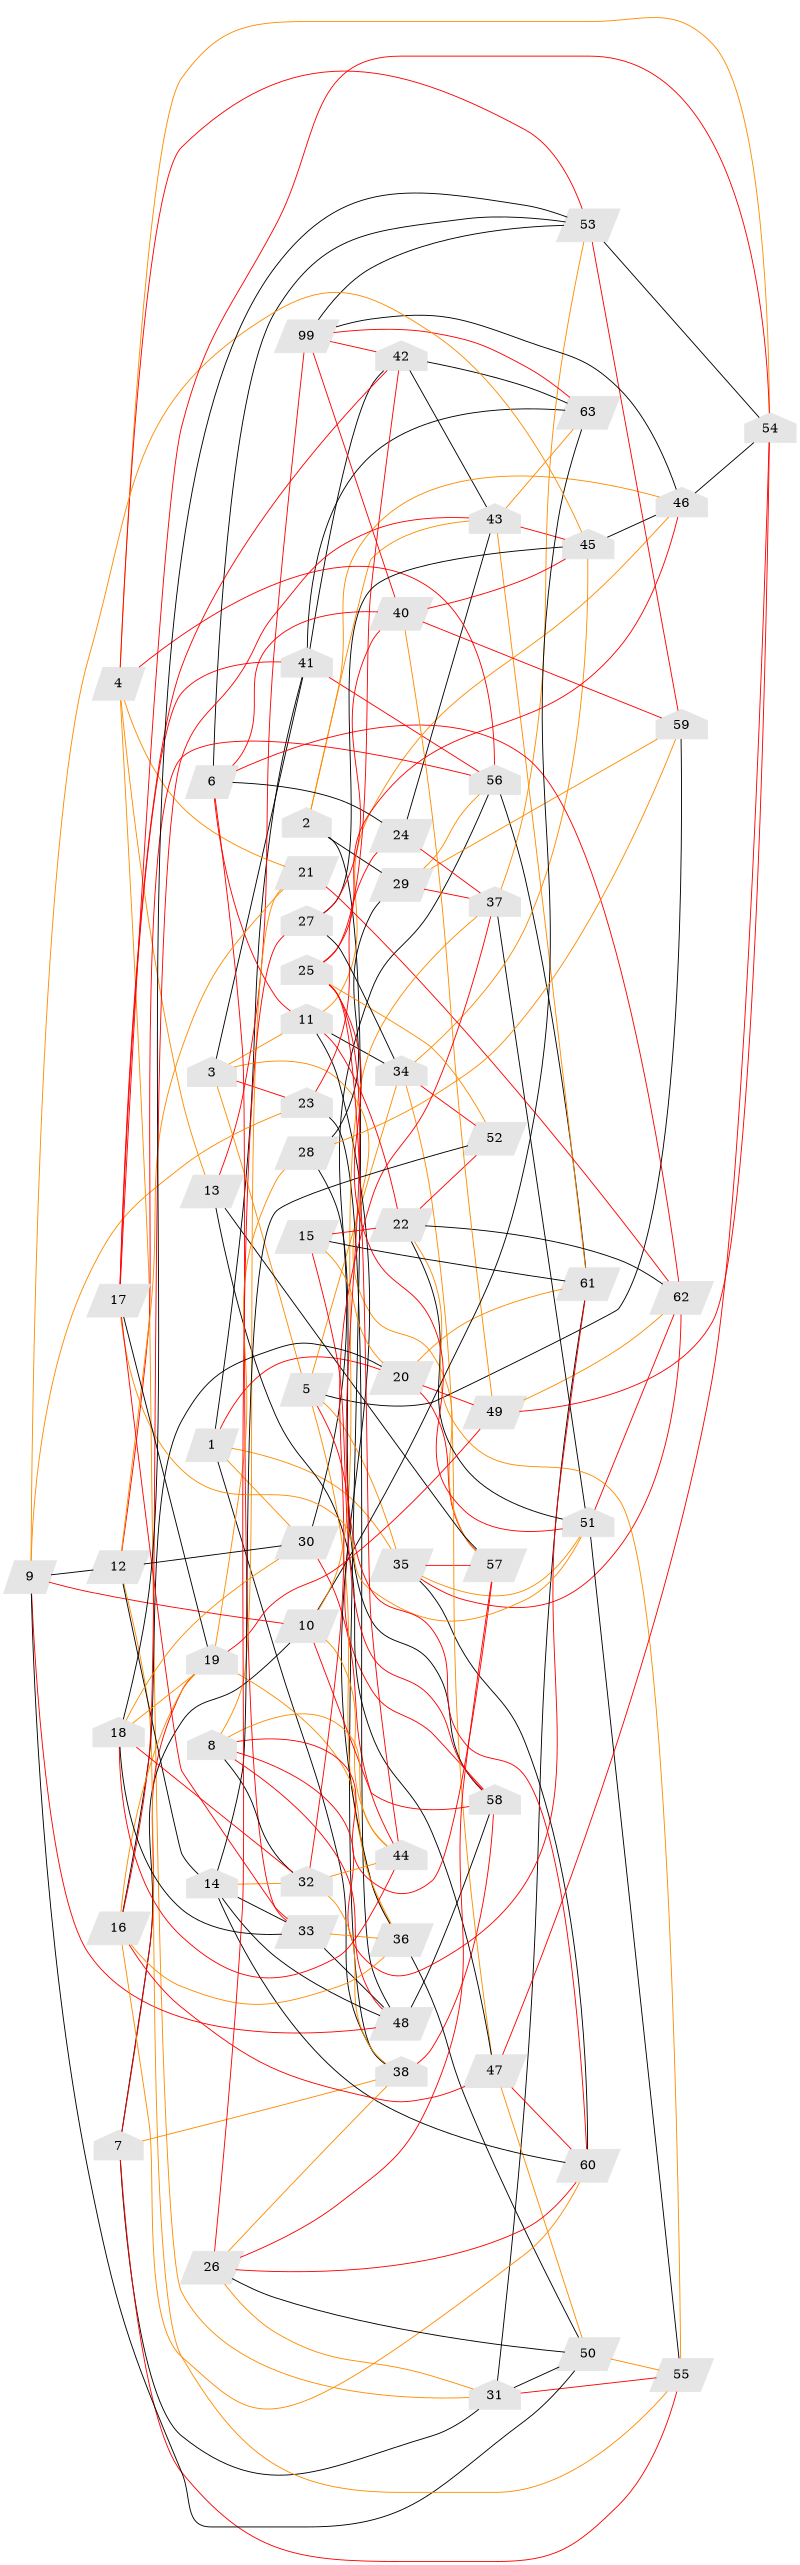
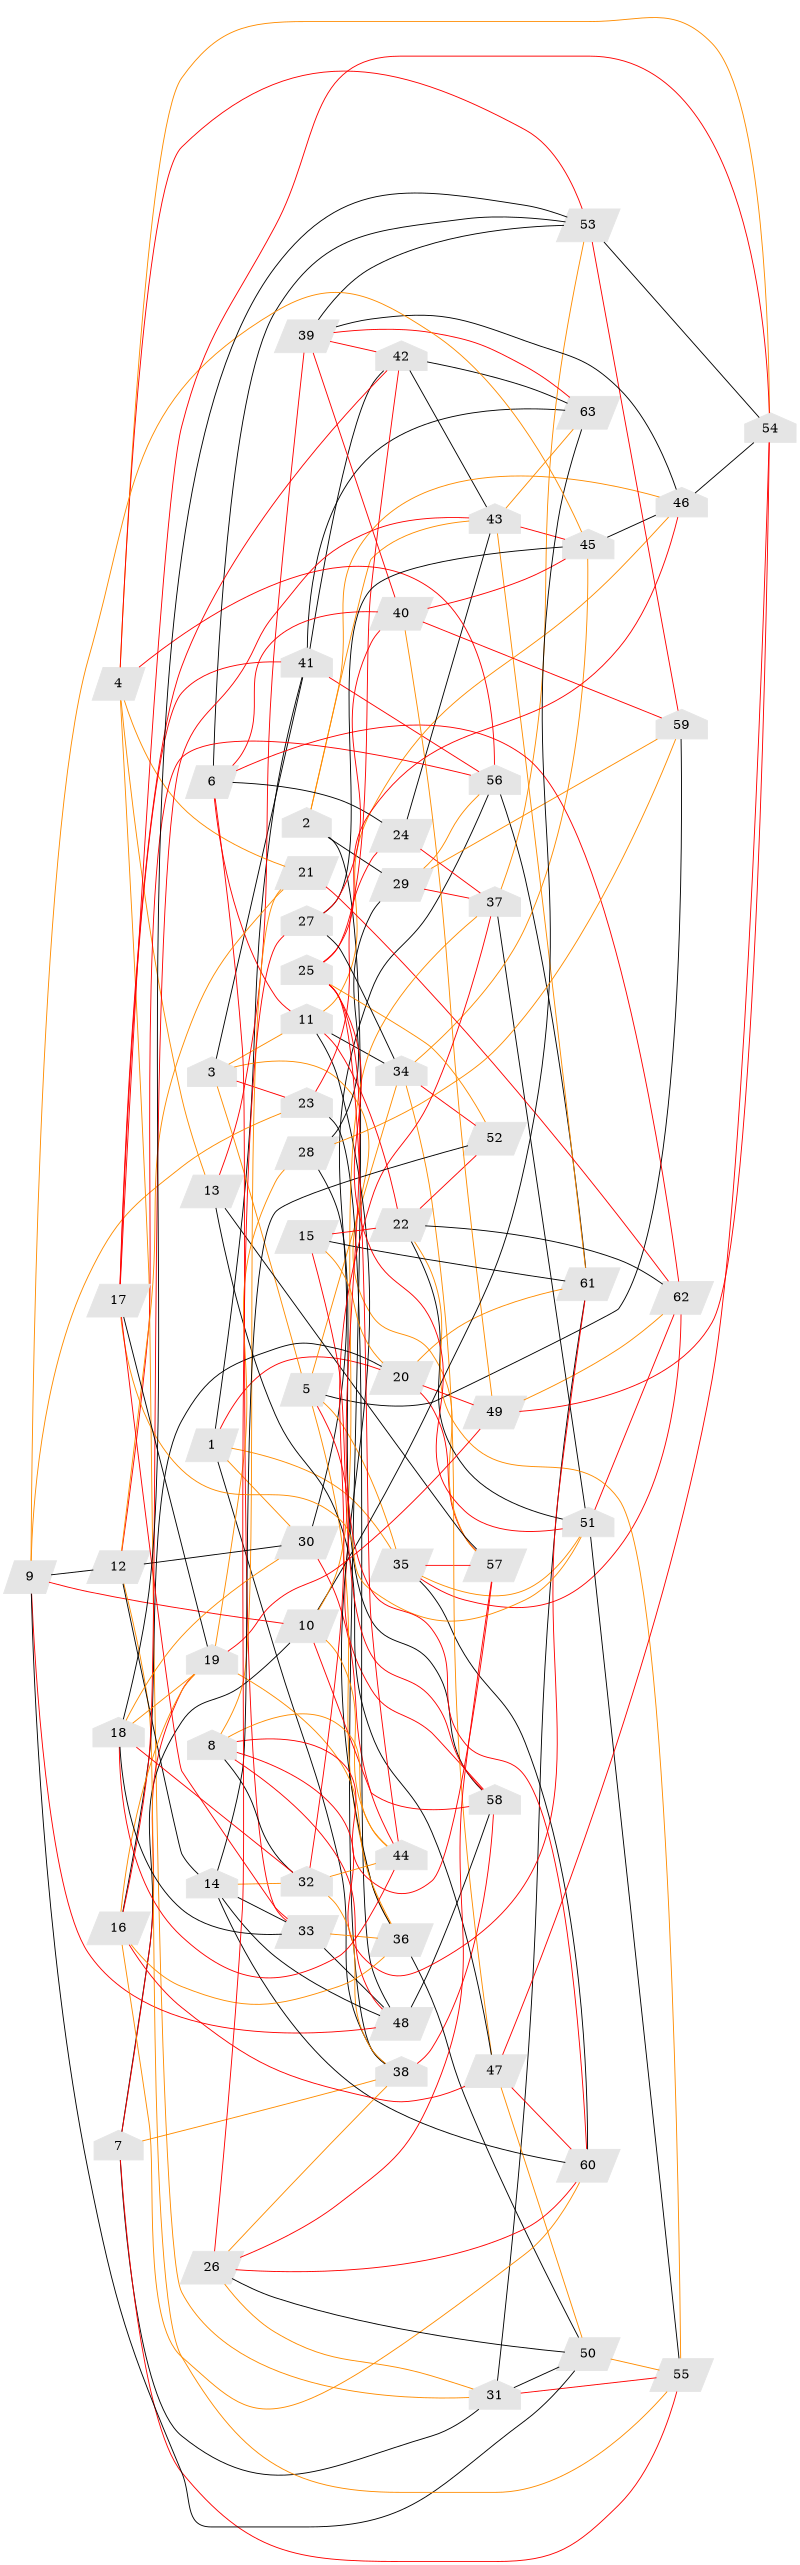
(307, 336) -> (307, 336)
